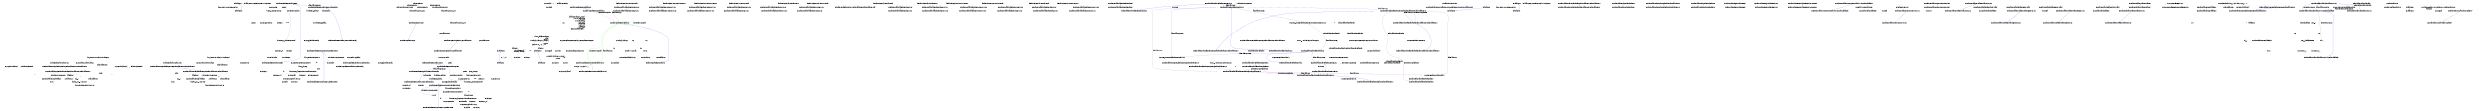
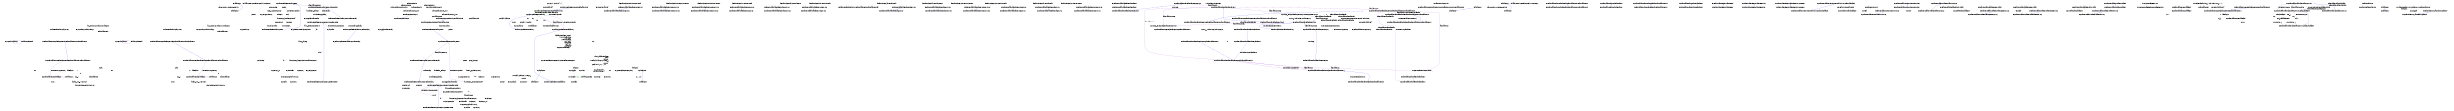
none -> (548, 7)
(636, 38) -> (536, 21)
